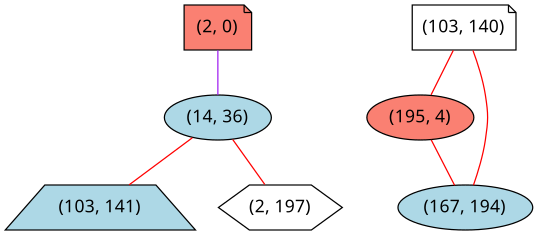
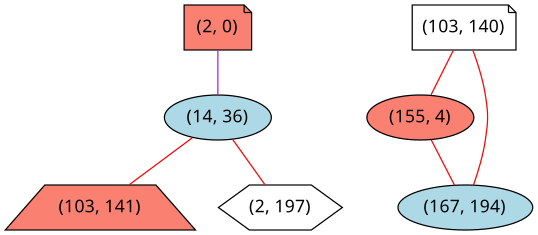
(420, 118) -> (420, 118)
(100, 208) -> (100, 208)
